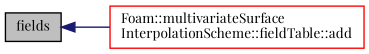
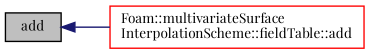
(33, 27) -> (33, 27)
